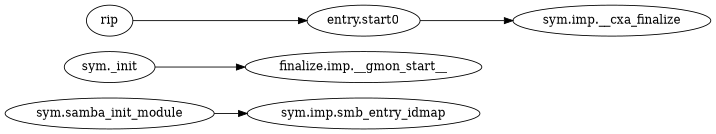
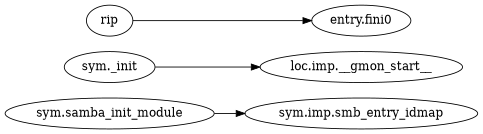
(364, 21) -> (361, 21)
(612, 21) -> none
(364, 67) -> (361, 67)
